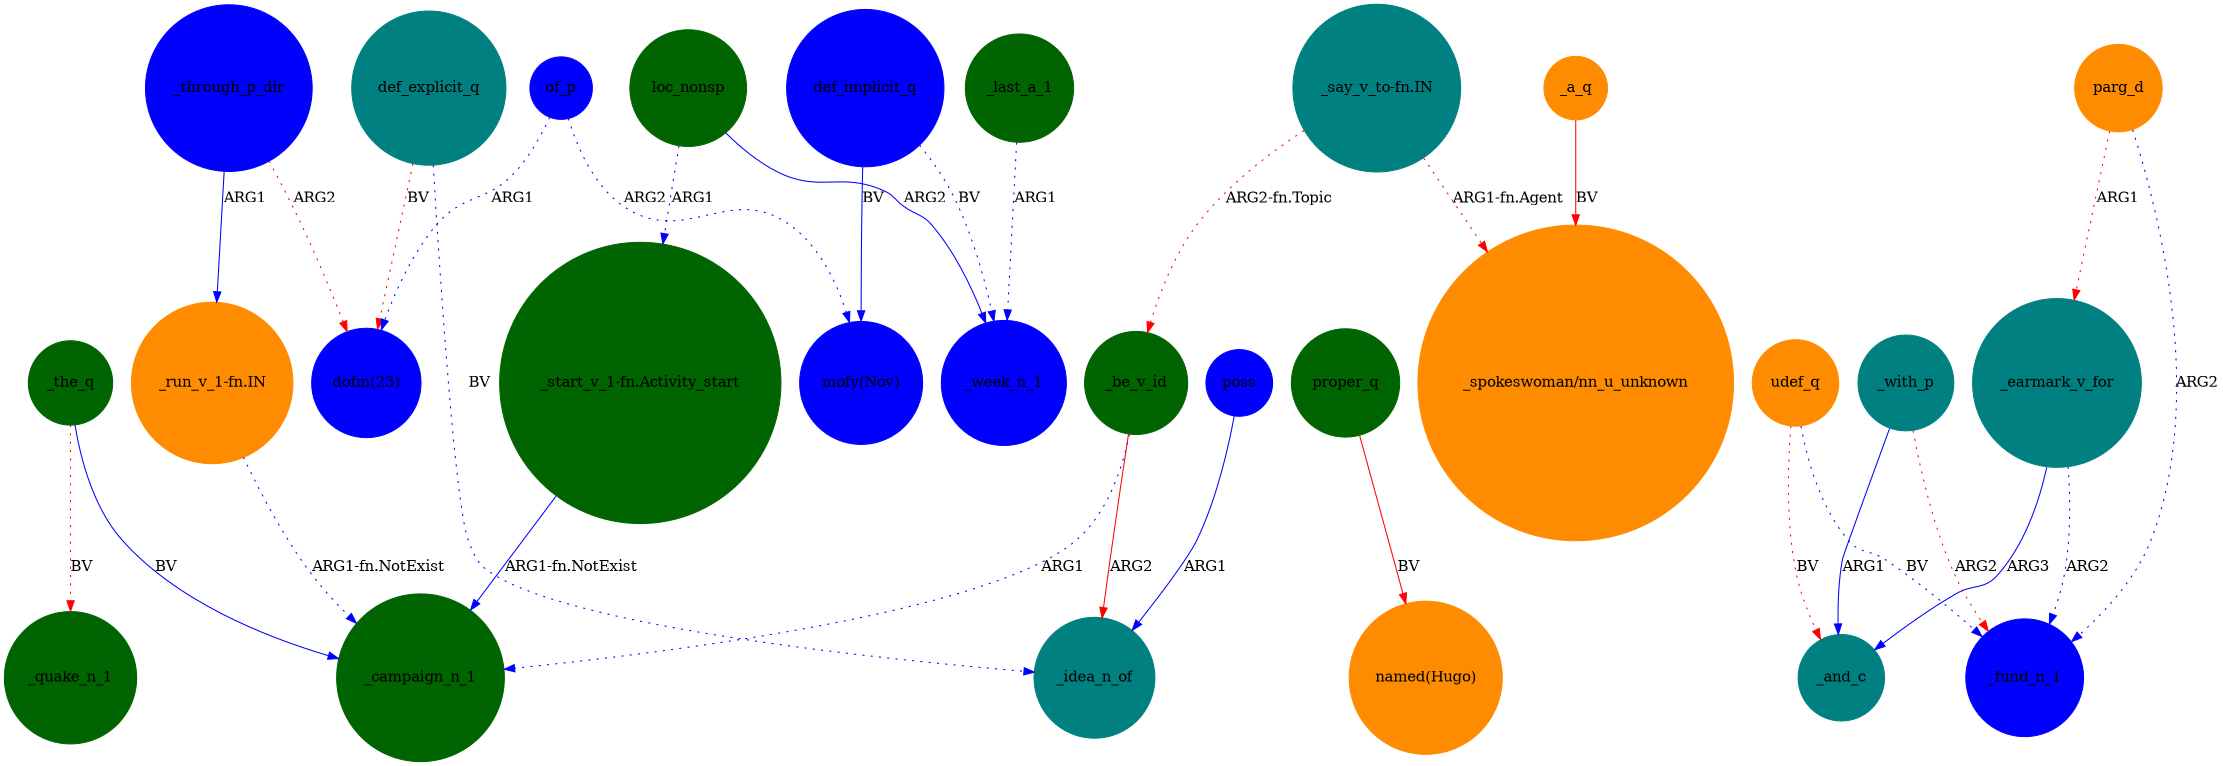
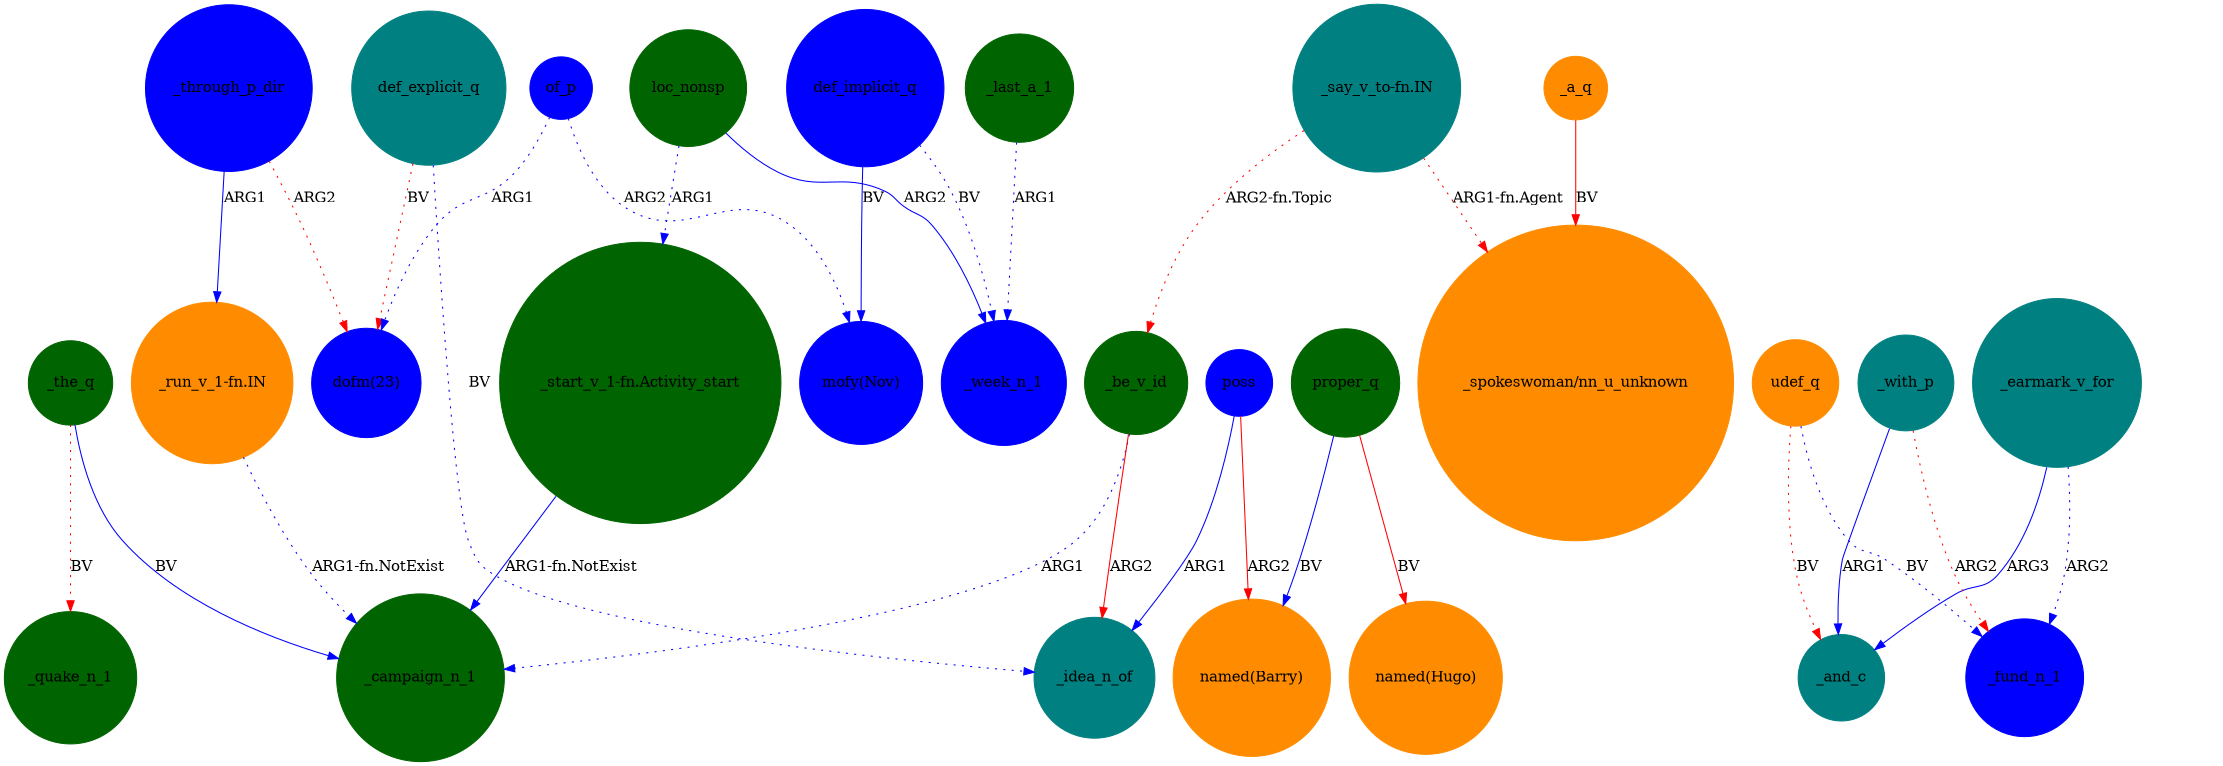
(2118, 88) -> none
none -> (1252, 678)
